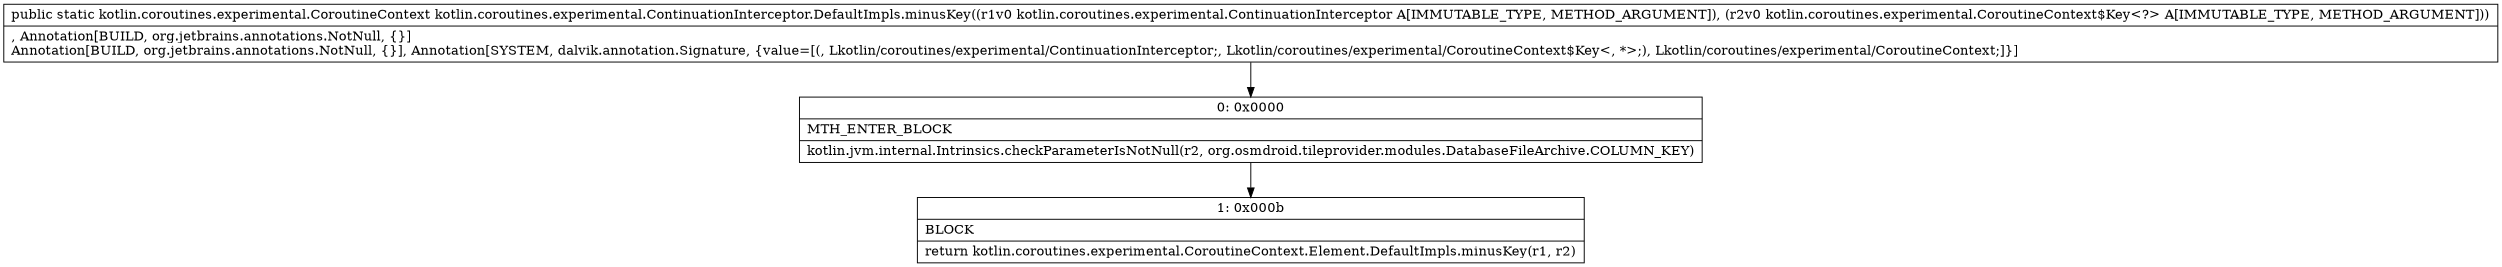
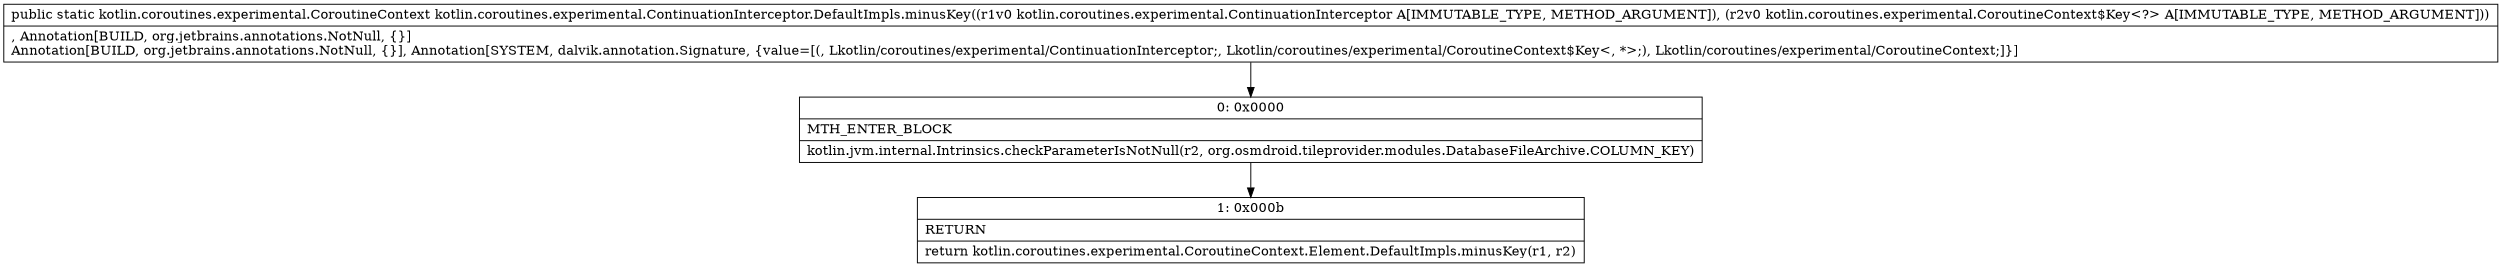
(950, 230) -> (956, 230)
